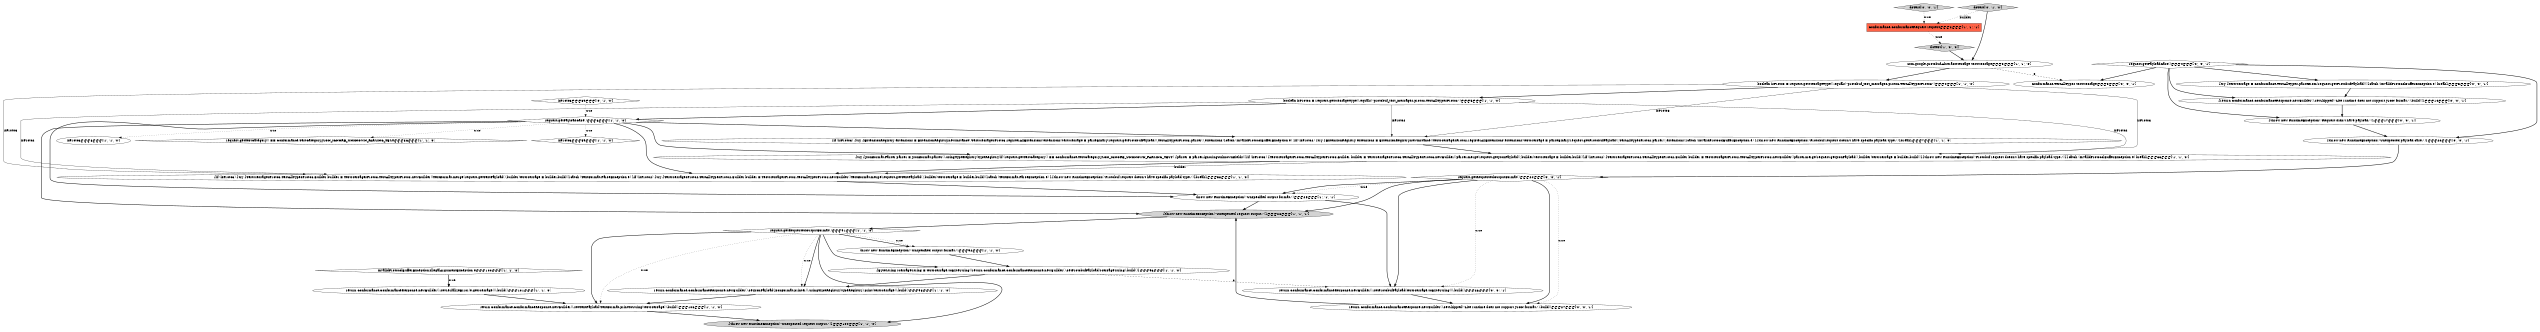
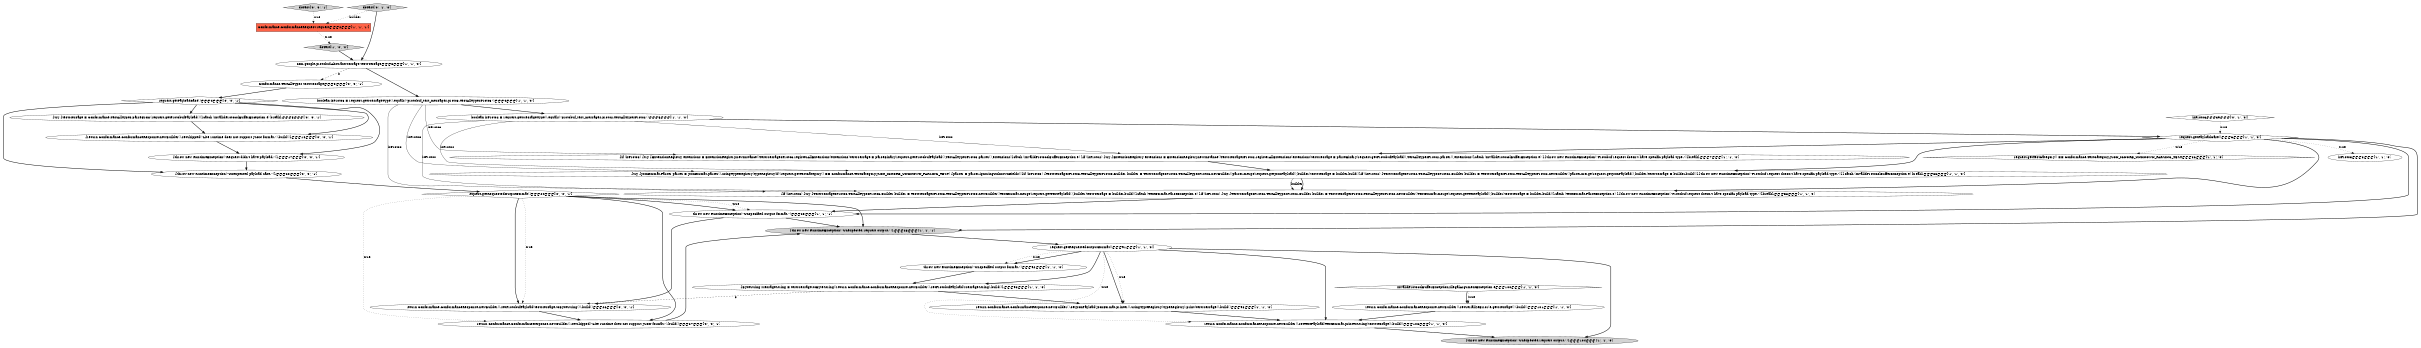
(2129, 74) -> (254, 93)
(586, 141) -> none
(822, 231) -> (1102, 248)
